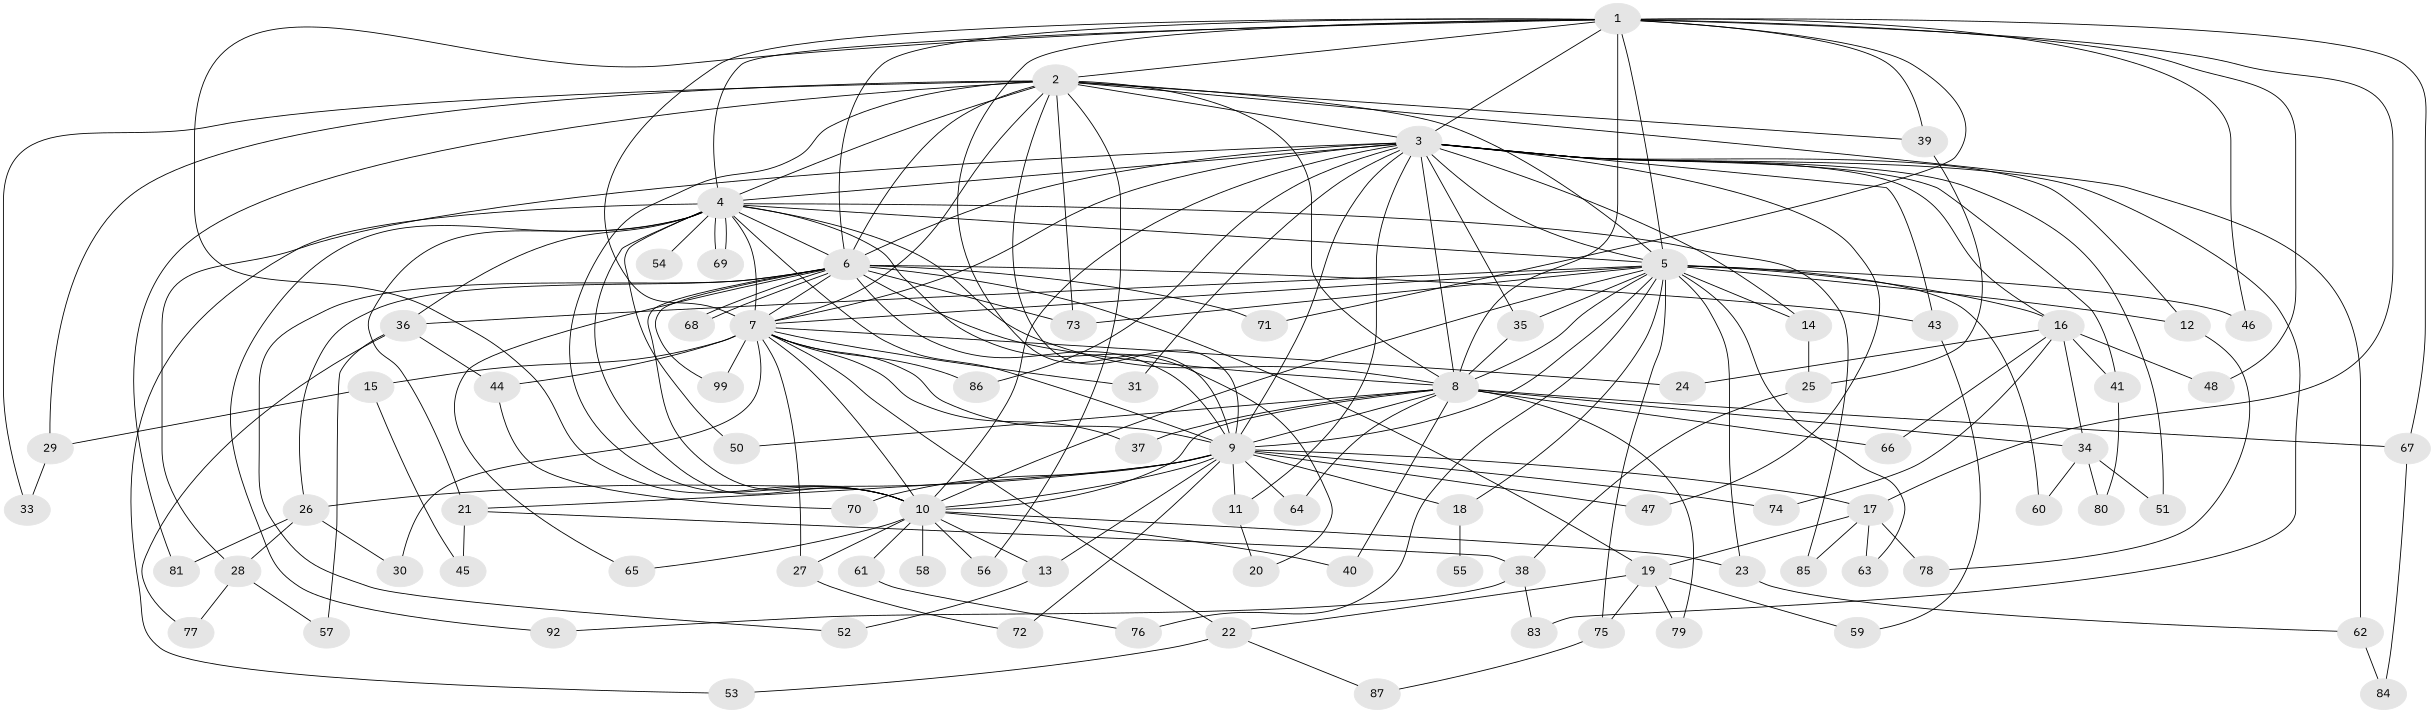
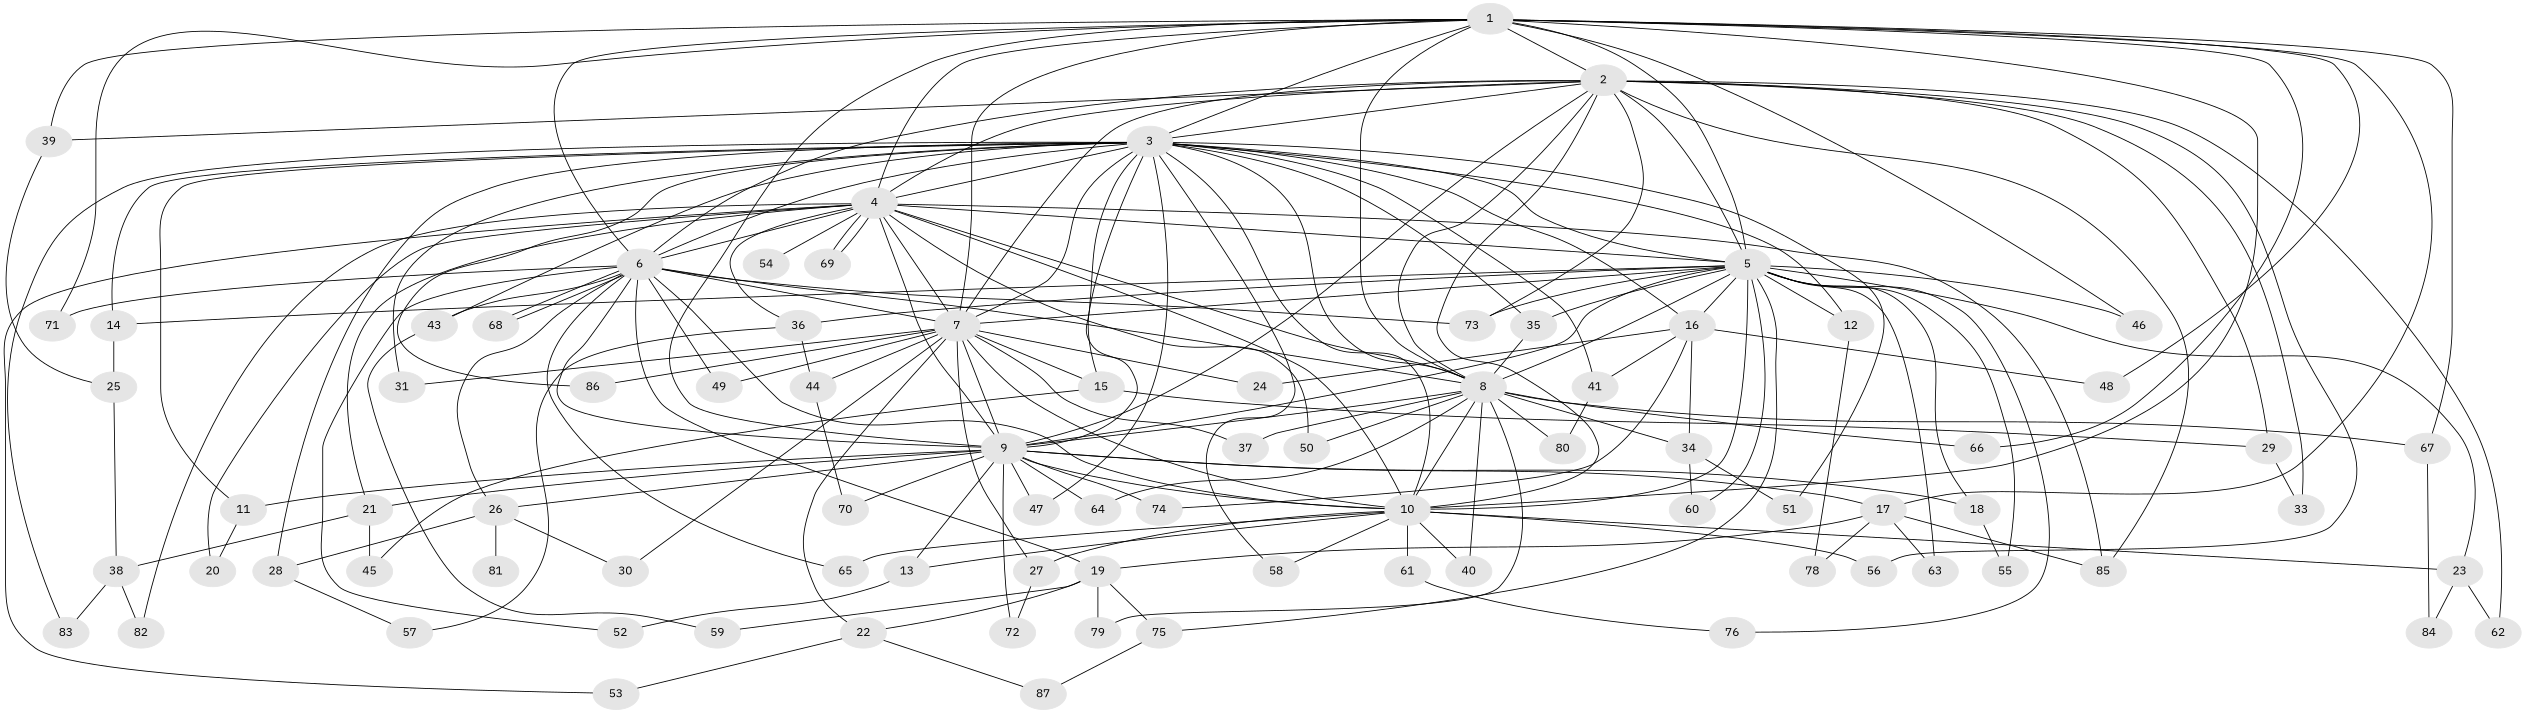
(437, 153) -> (2045, 197)
none -> (1101, 261)
none -> (1970, 344)
(721, 387) -> (719, 387)
(1975, 387) -> (2199, 51)
none -> (1295, 389)
(2093, 479) -> (1517, 413)
(191, 633) -> none
(553, 633) -> (141, 633)
(2372, 663) -> (2444, 602)
